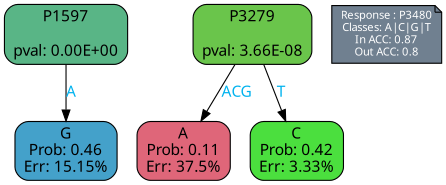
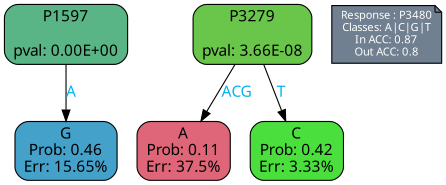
(66, 151) -> (66, 151)
